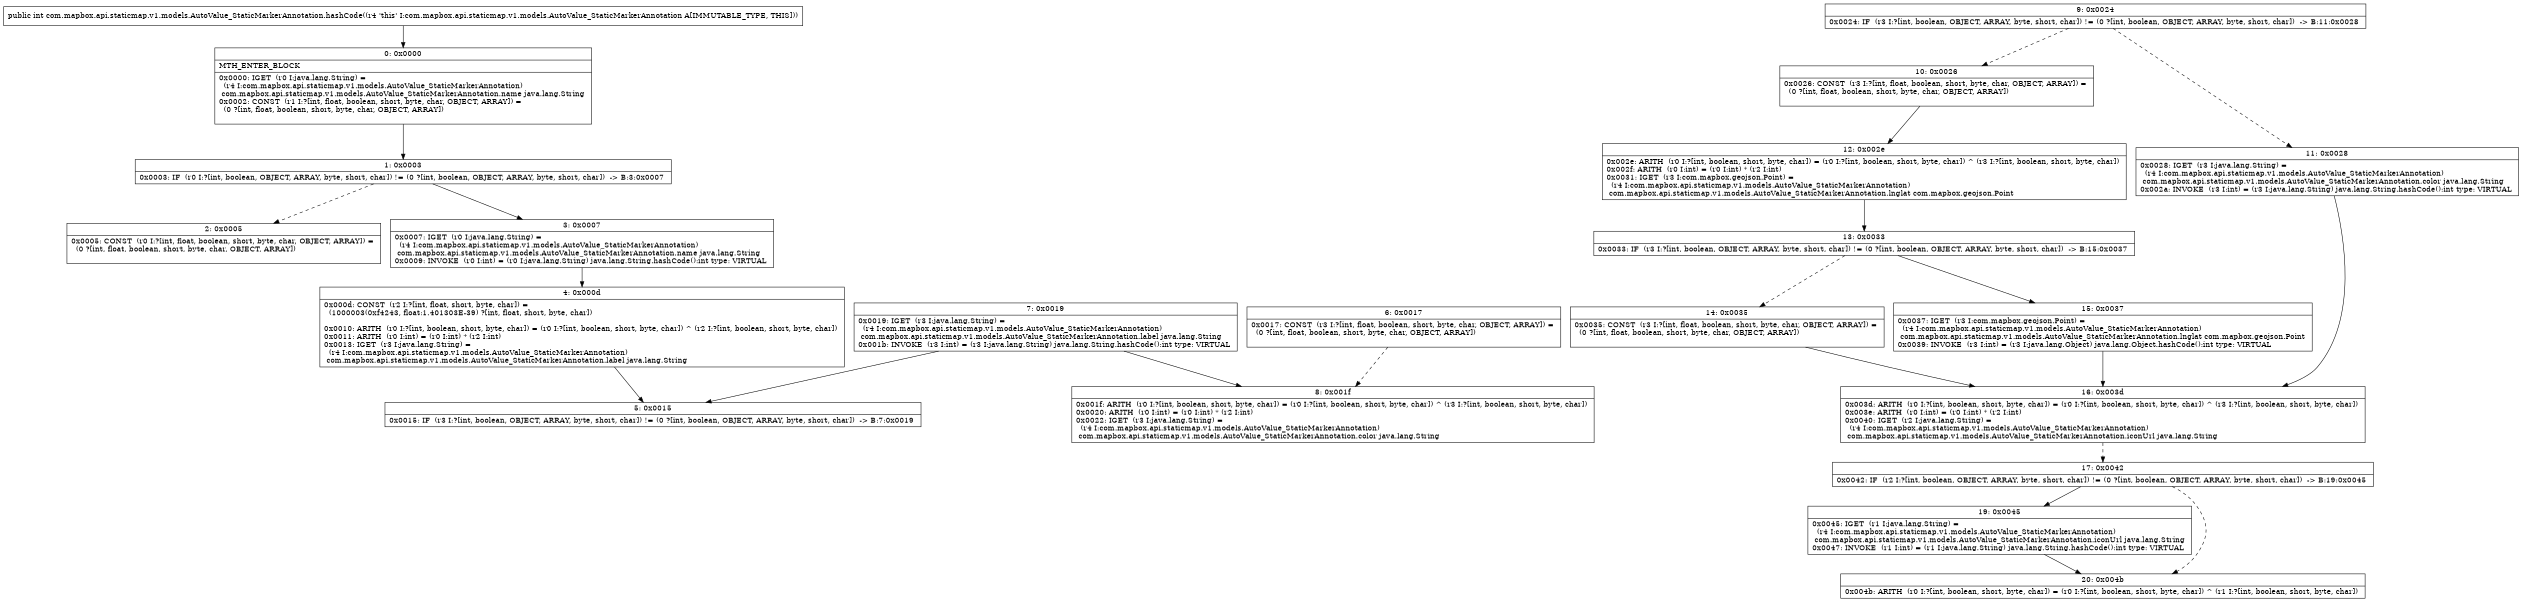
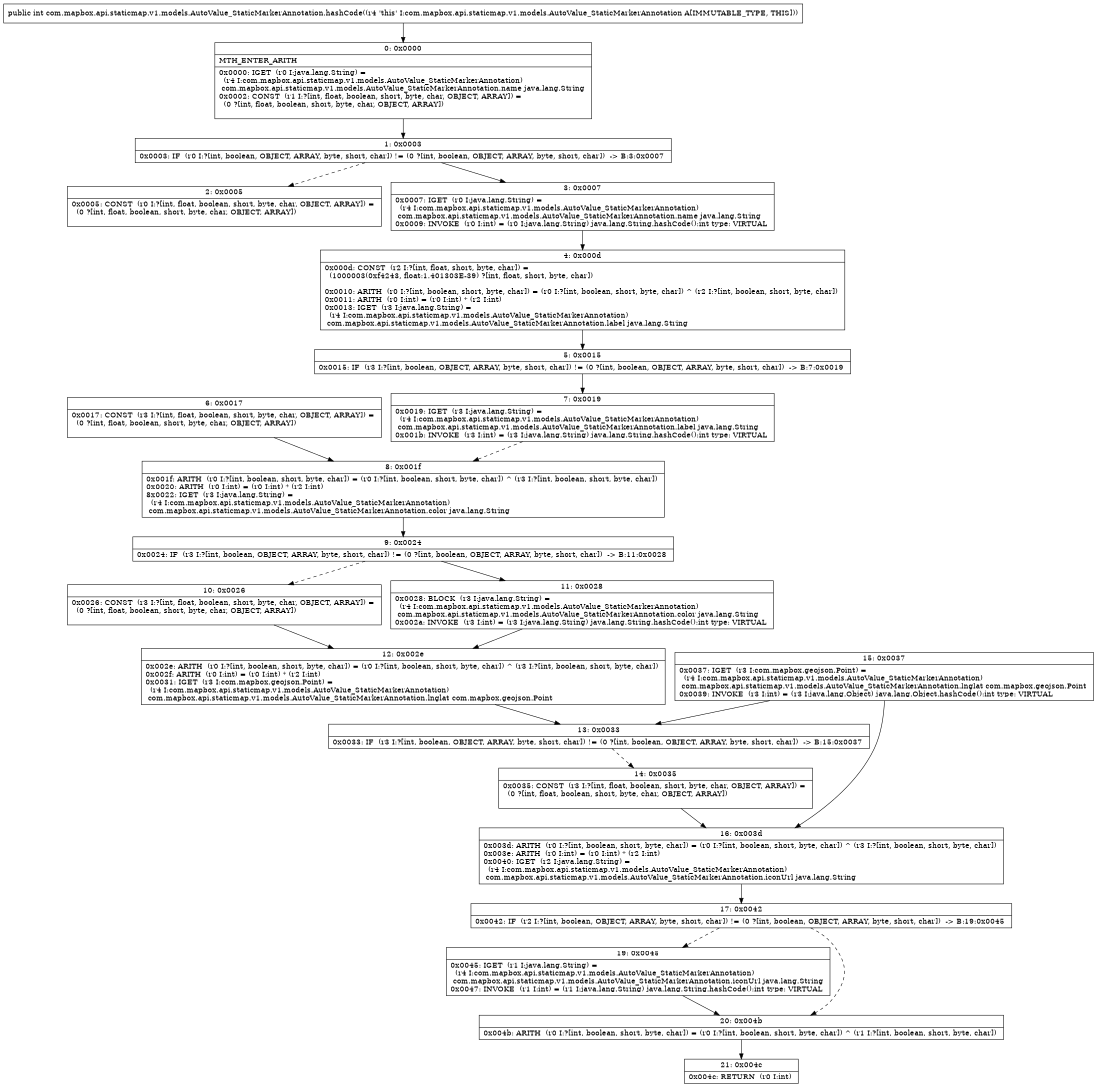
(260, 66) -> (258, 61)
(2200, 87) -> (471, 570)
(2215, 166) -> (474, 599)
(1964, 278) -> (715, 712)
(2343, 301) -> (500, 638)
(1373, 365) -> (301, 448)
(1180, 368) -> (500, 450)
(825, 376) -> (583, 381)
(1151, 420) -> (221, 495)
(2103, 450) -> (741, 891)
(2065, 495) -> (703, 936)
none -> (403, 524)
none -> (741, 1071)
